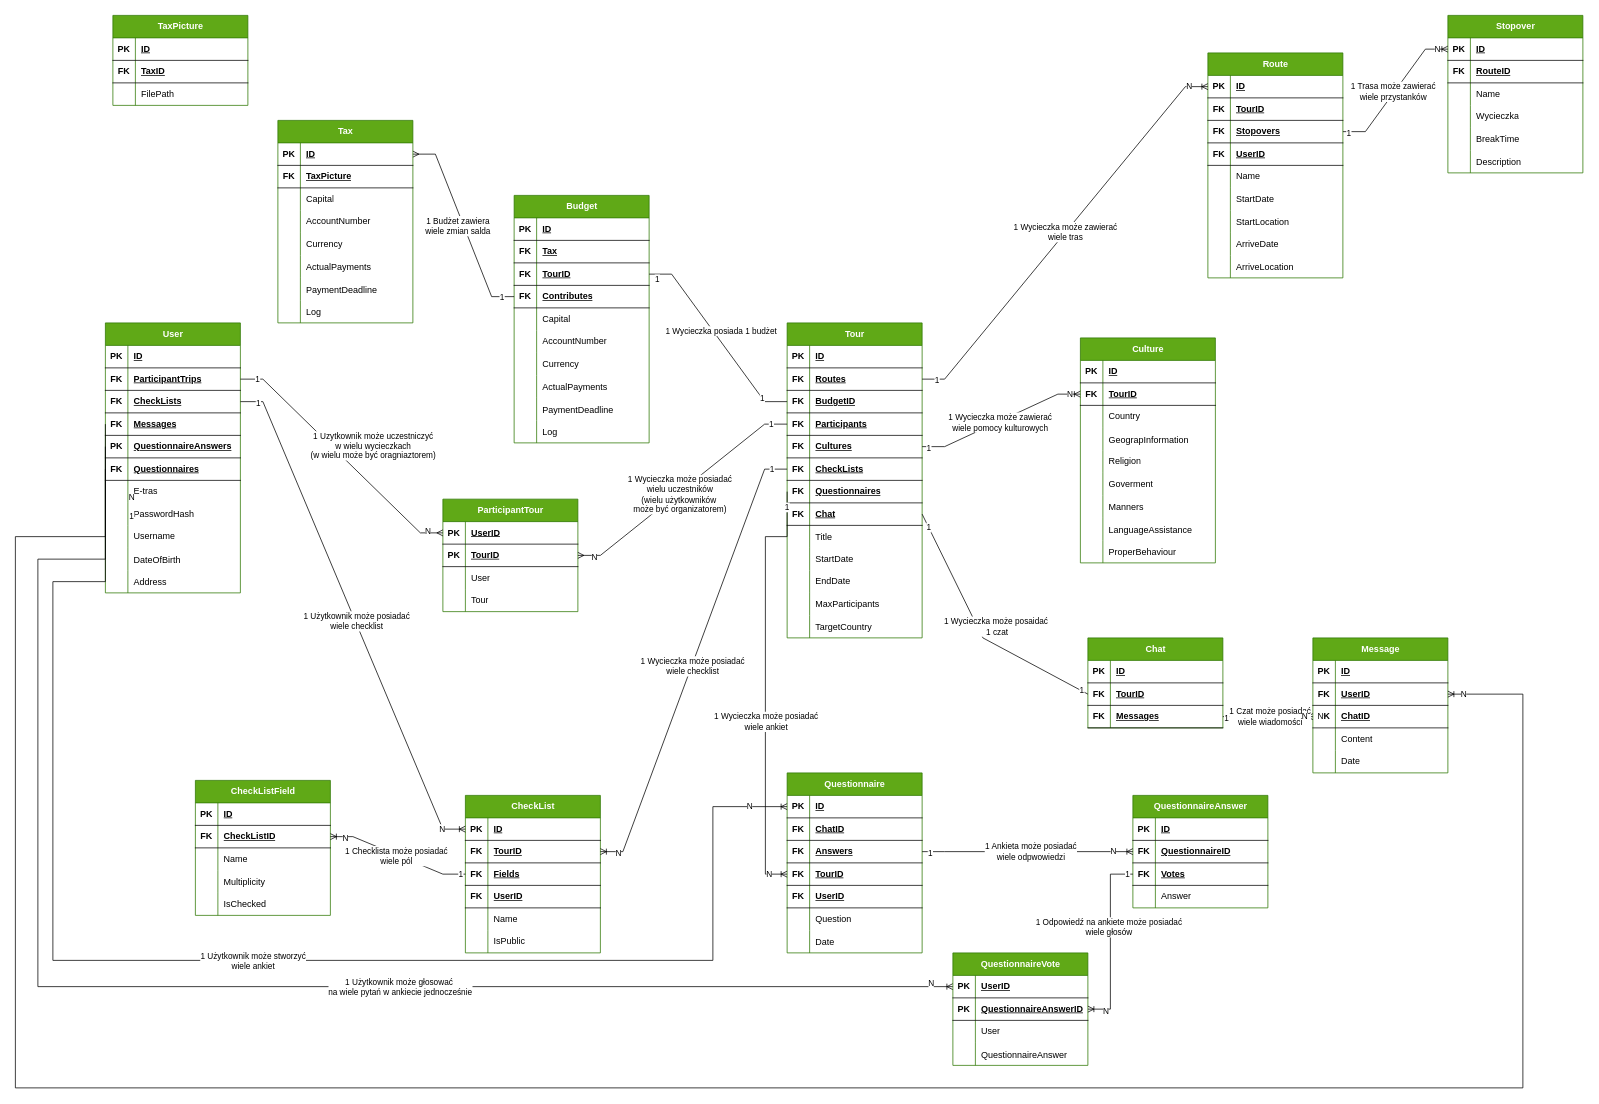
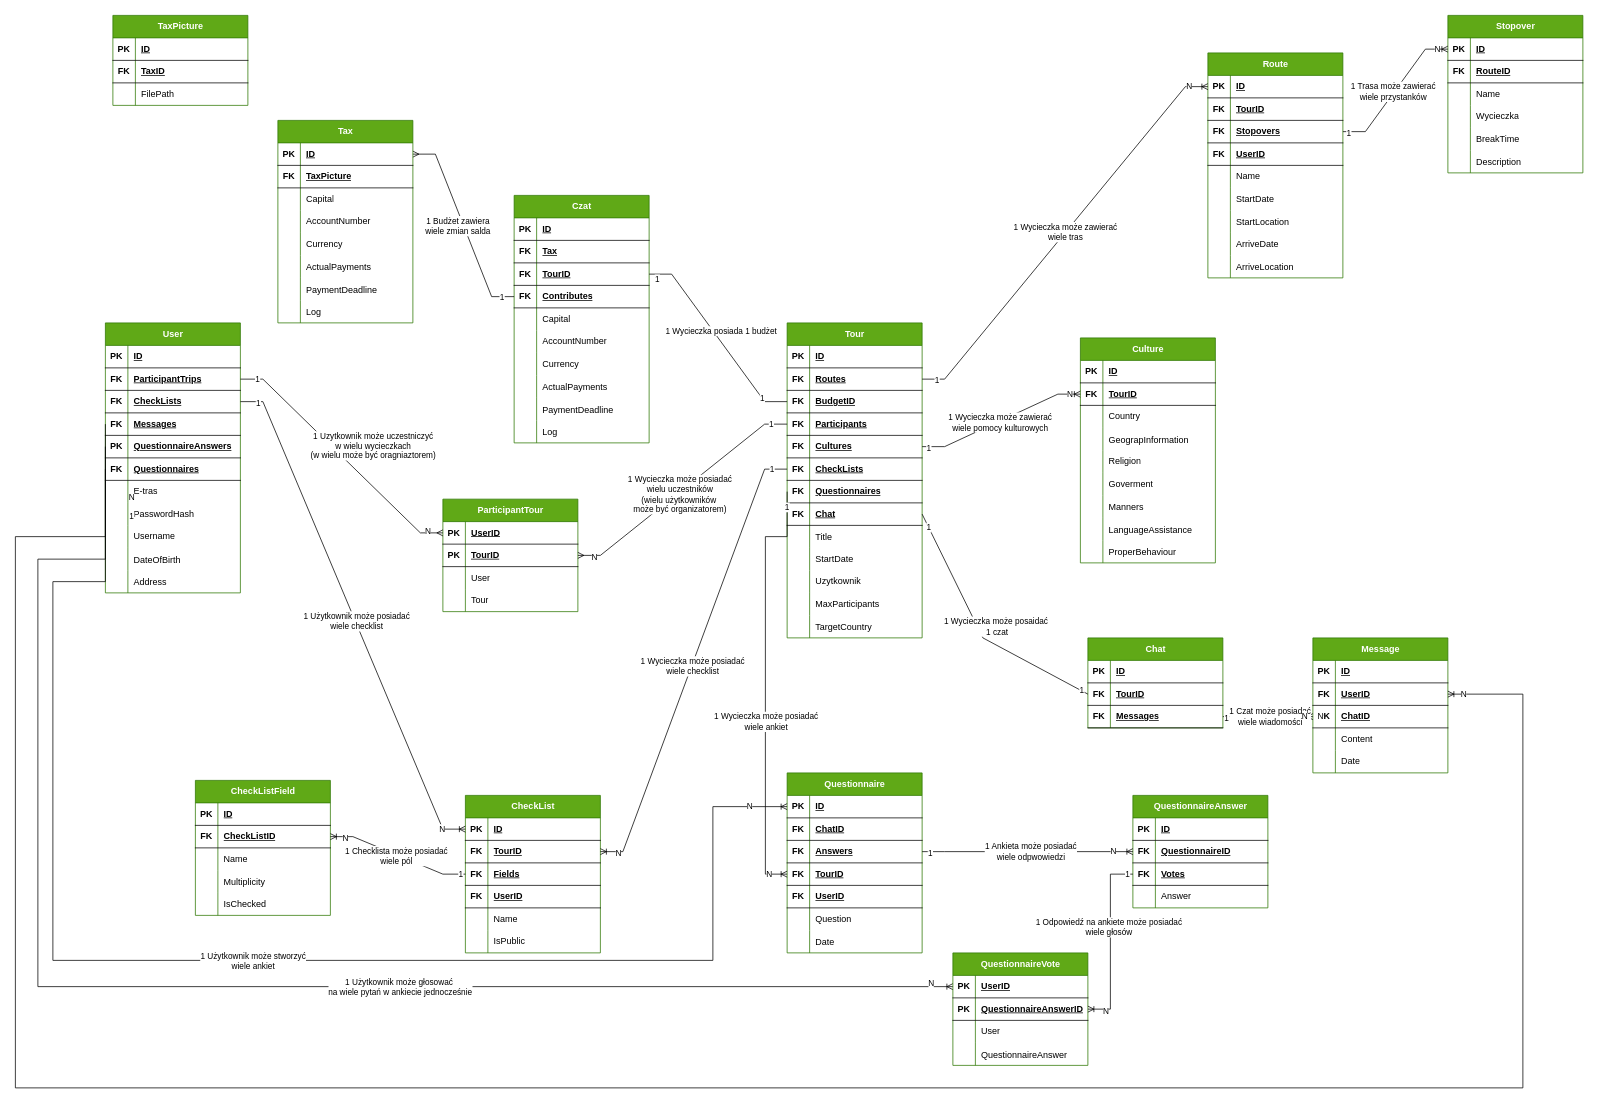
(582, 207) -> (582, 207)
(833, 582) -> (840, 582)
